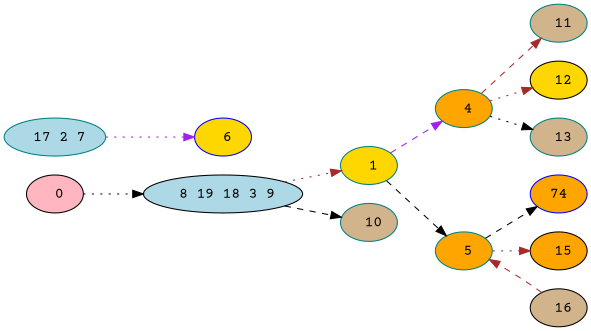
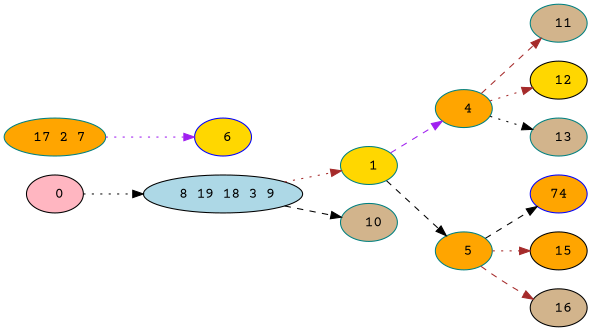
(55, 137) -> (55, 137)
(520, 278) -> (502, 281)
